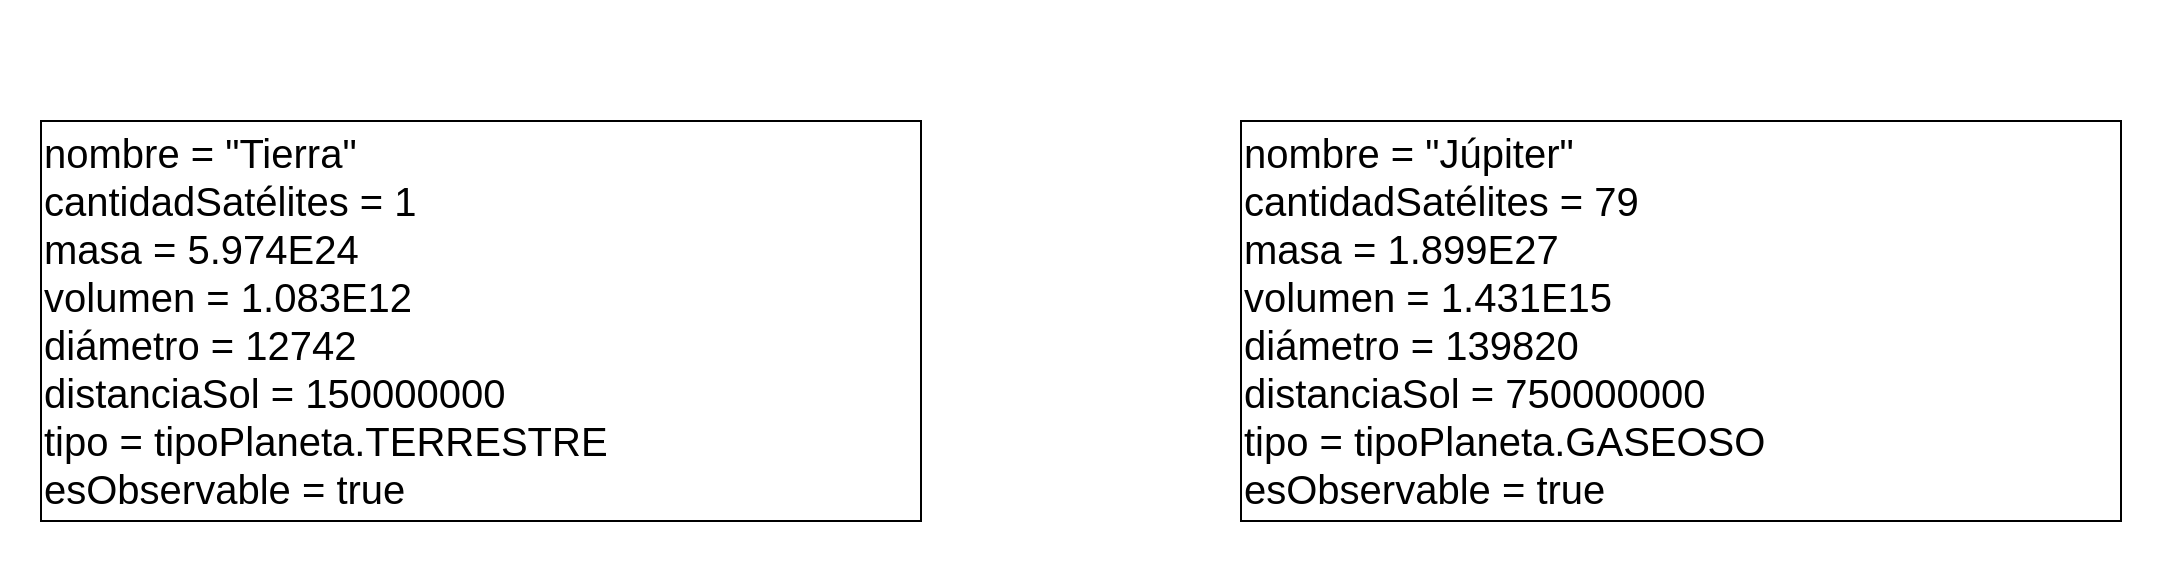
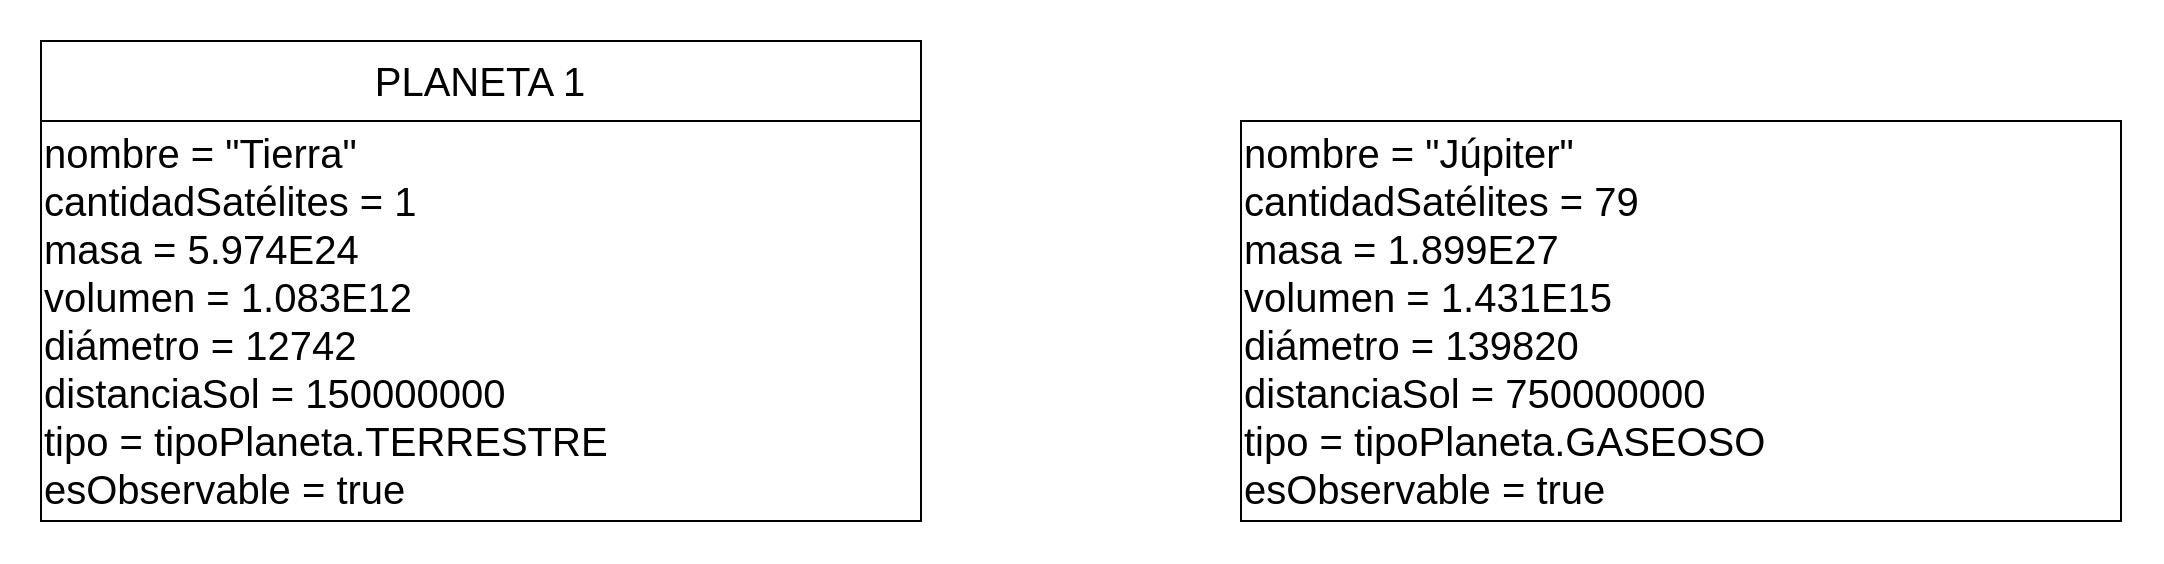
none -> (481, 81)
